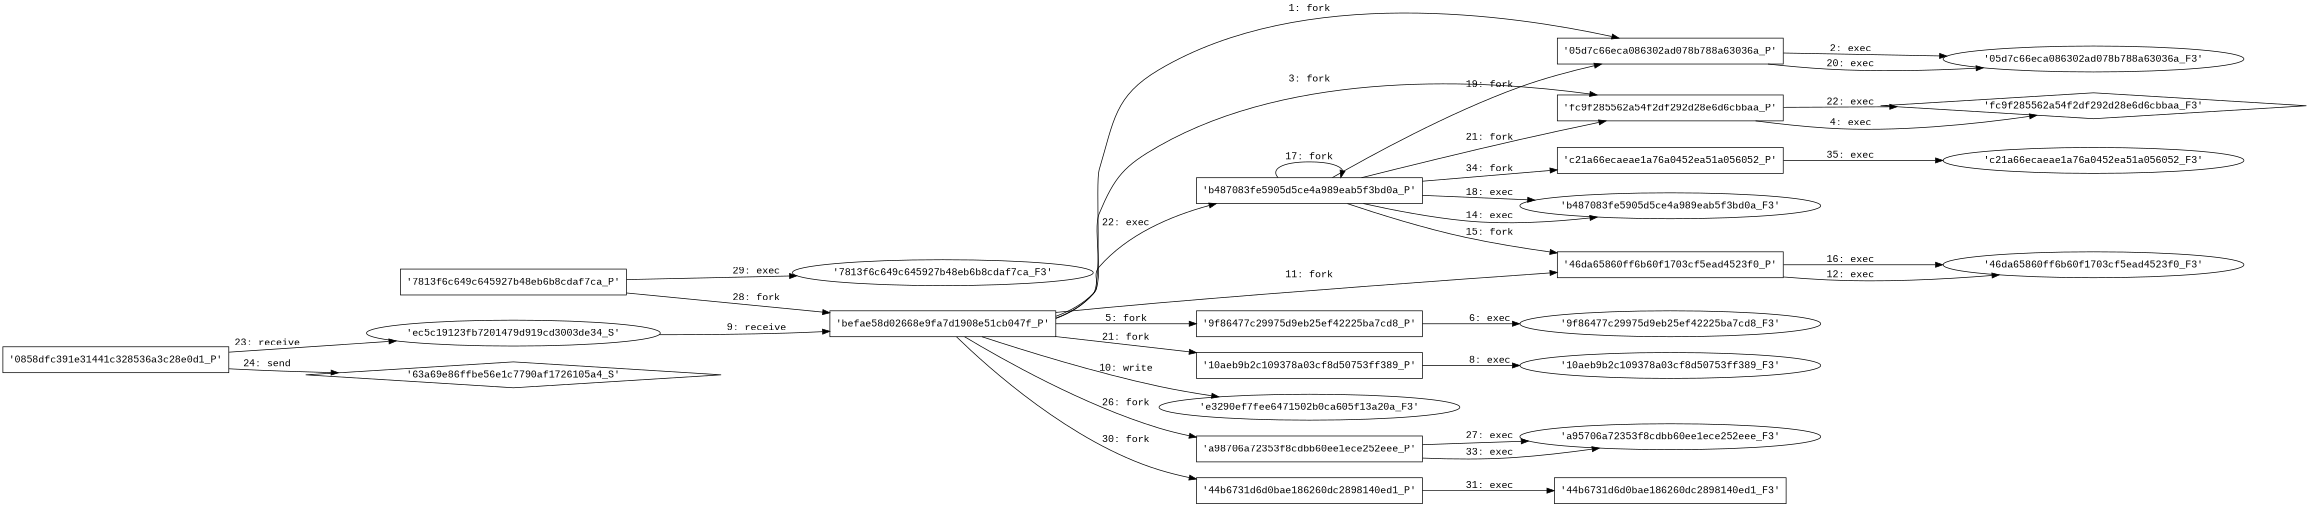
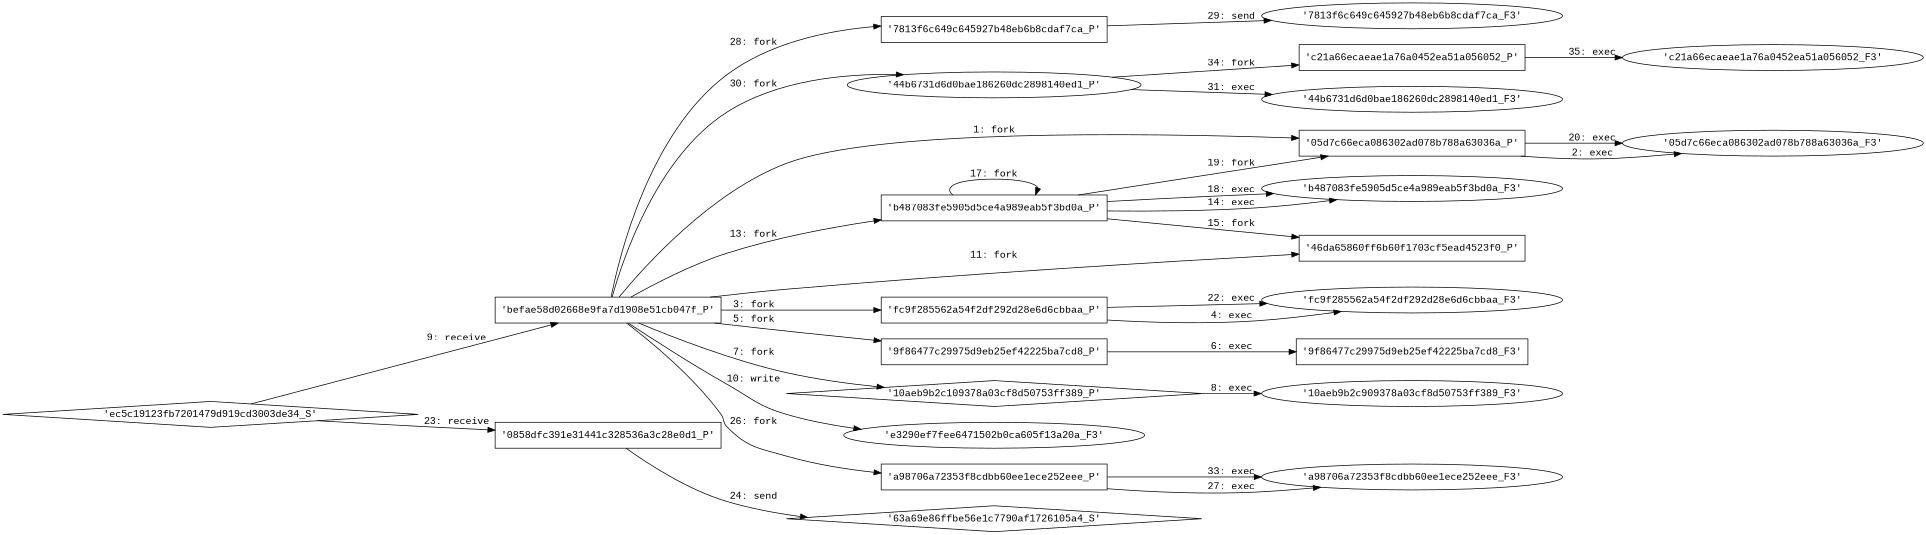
(2094, 106) -> (1412, 300)
(1480, 149) -> none
(1486, 176) -> (1202, 71)
(1126, 223) -> (754, 234)
(2094, 265) -> none
(757, 271) -> (1232, 16)
(725, 303) -> (692, 110)
(1670, 324) -> (1412, 352)
(513, 333) -> (211, 414)
(1126, 337) -> (754, 352)
(309, 347) -> (403, 425)
(1309, 365) -> (994, 394)
(1670, 365) -> (1412, 394)
(1670, 437) -> (1412, 477)
(1309, 491) -> (994, 85)
(1670, 491) -> (1412, 99)
